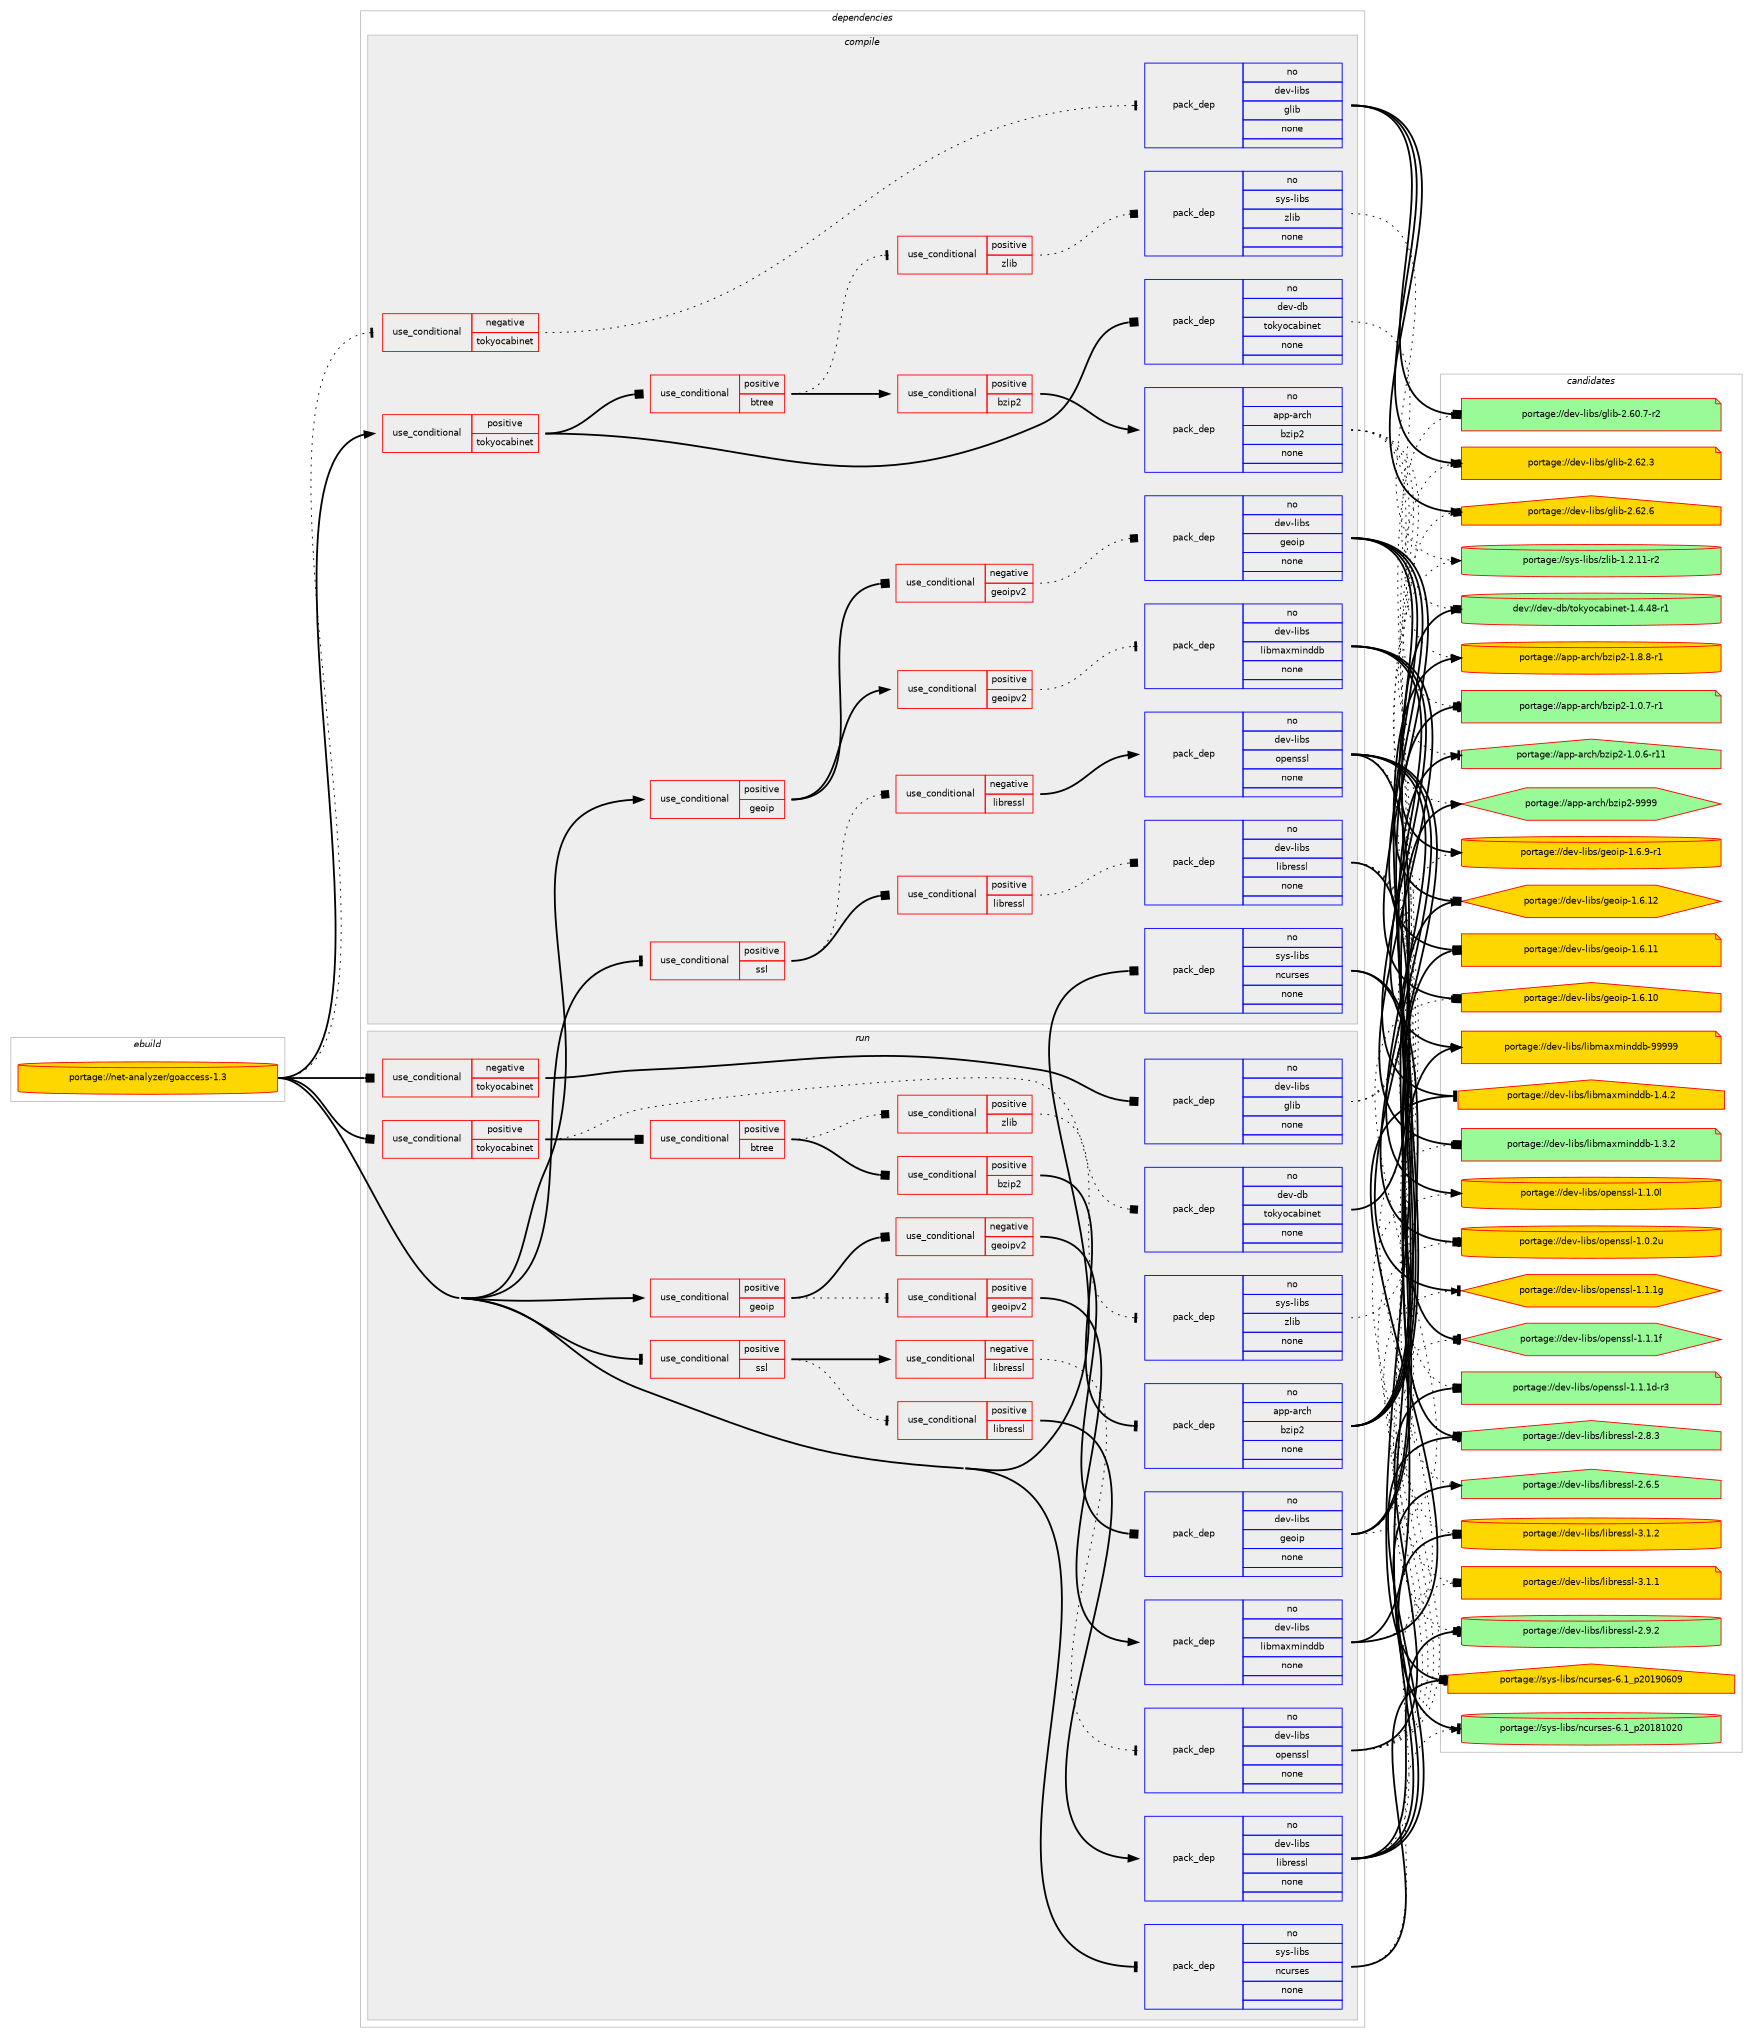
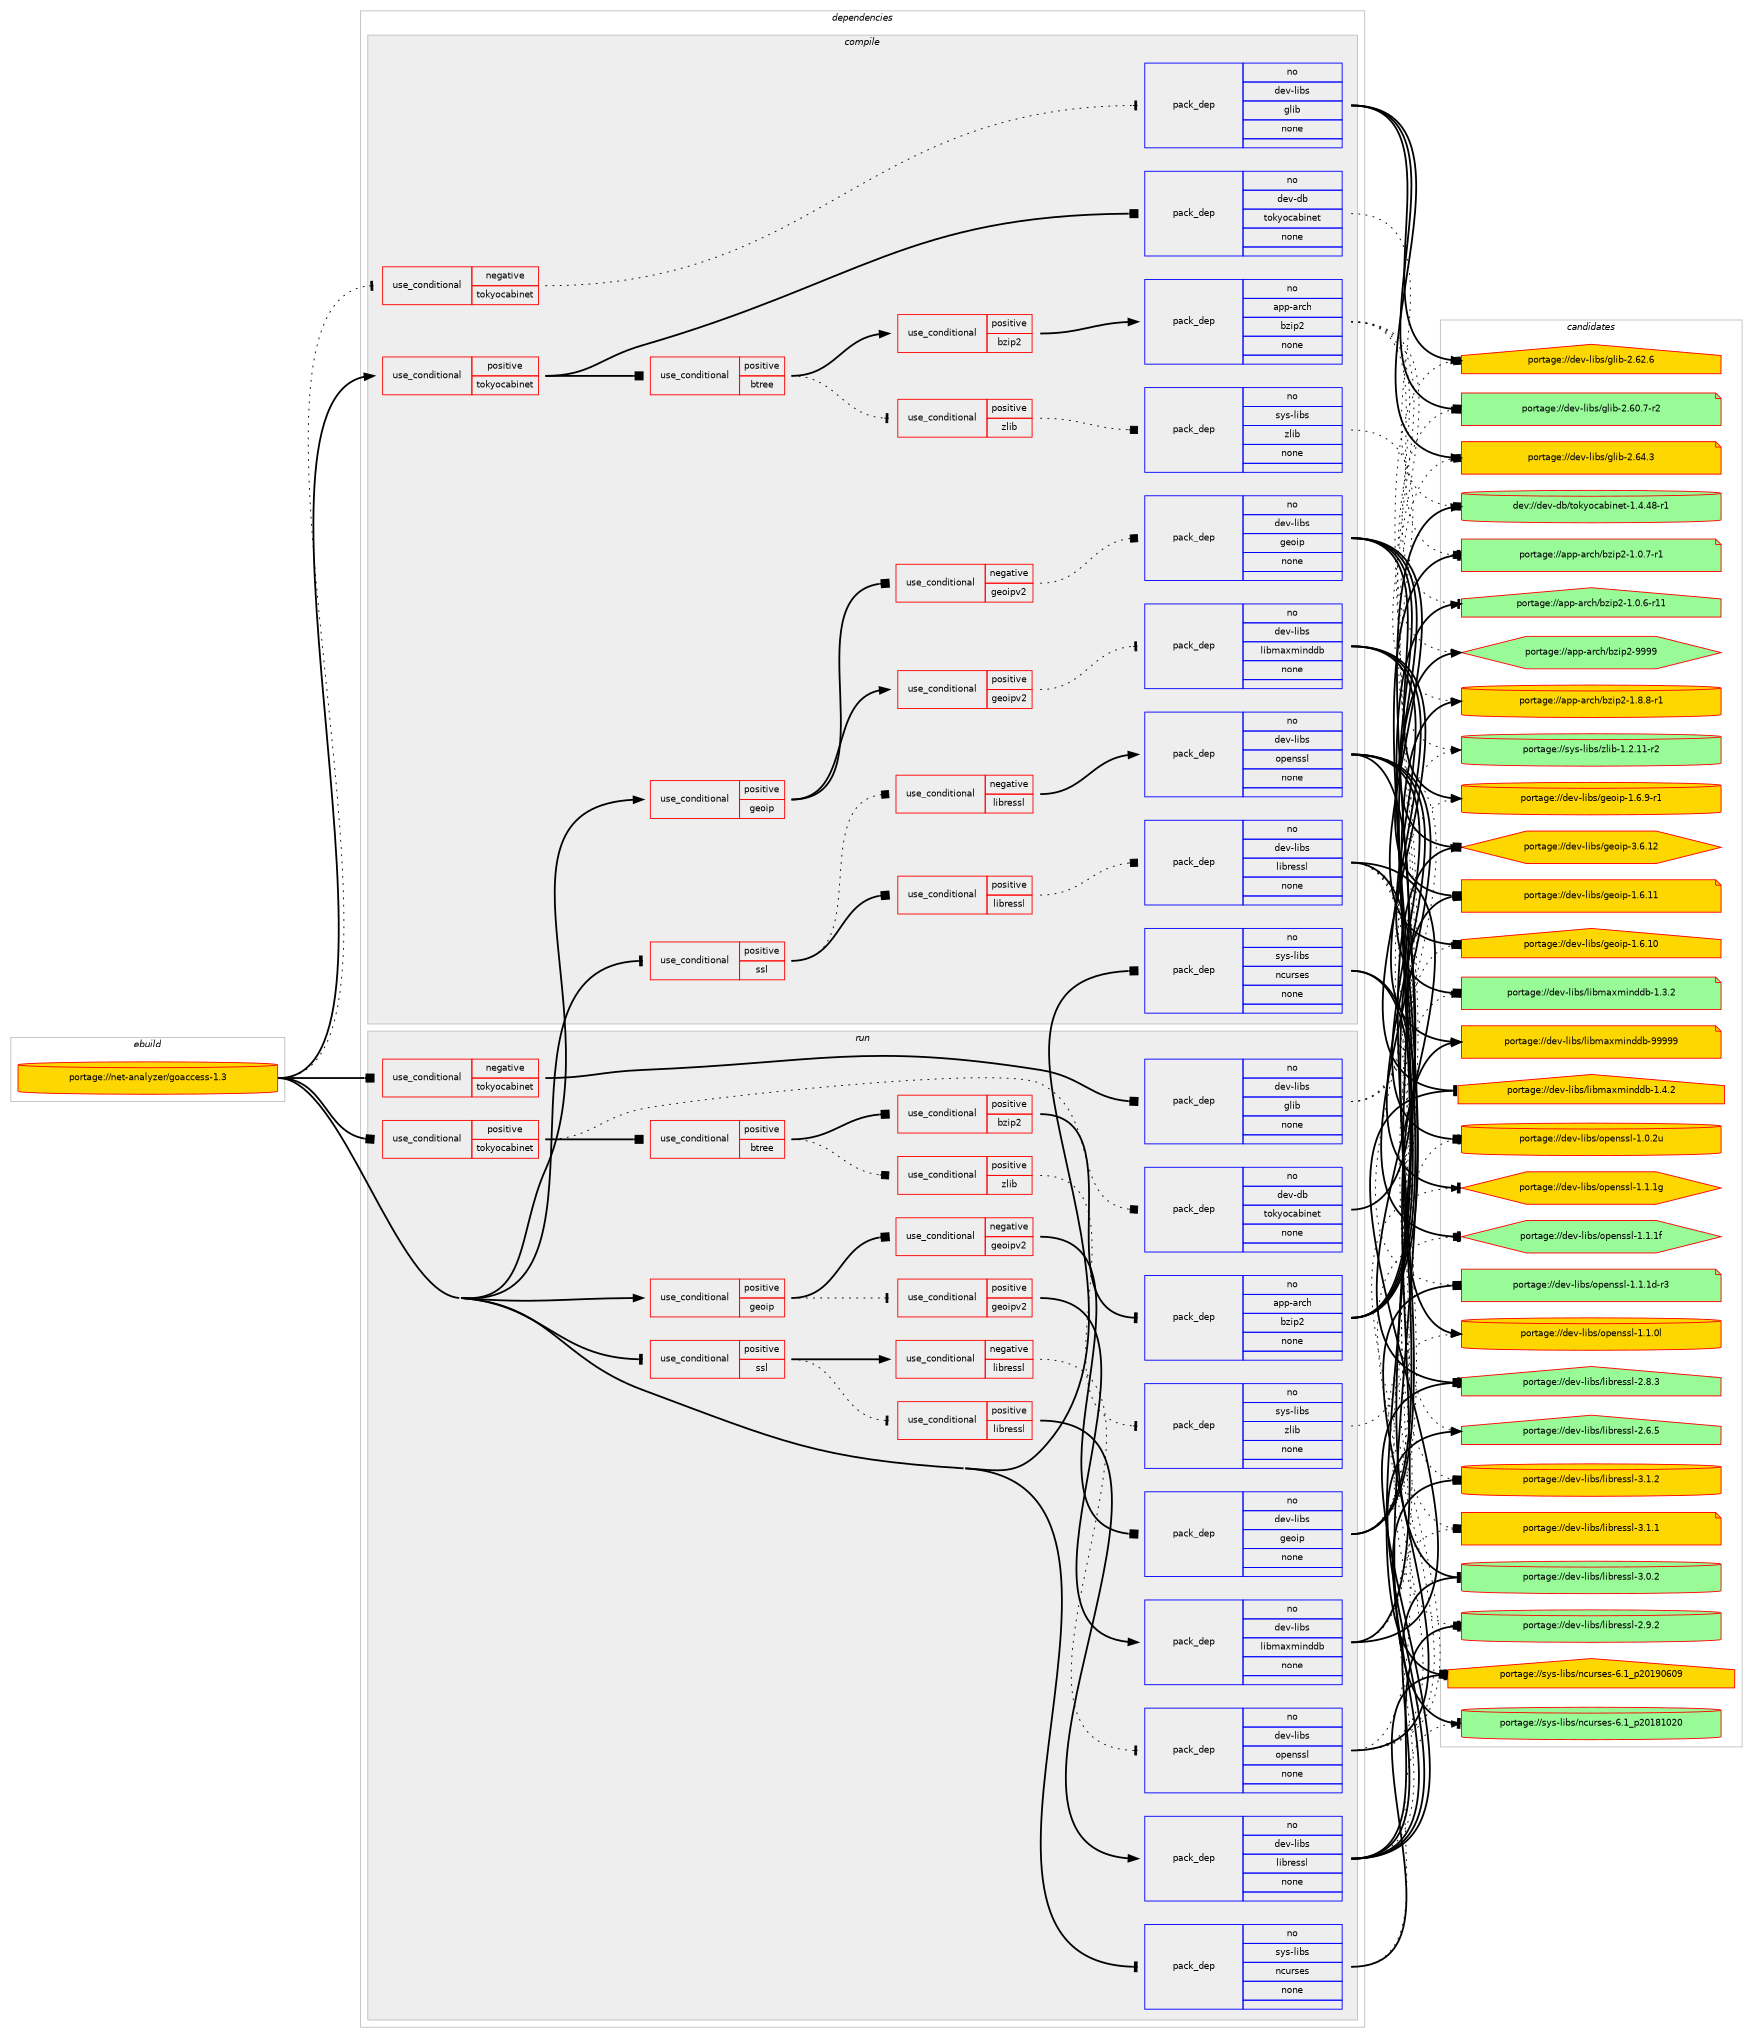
(1591, 463) -> (1591, 458)
(1591, 901) -> (1591, 847)
none -> (1591, 1577)
